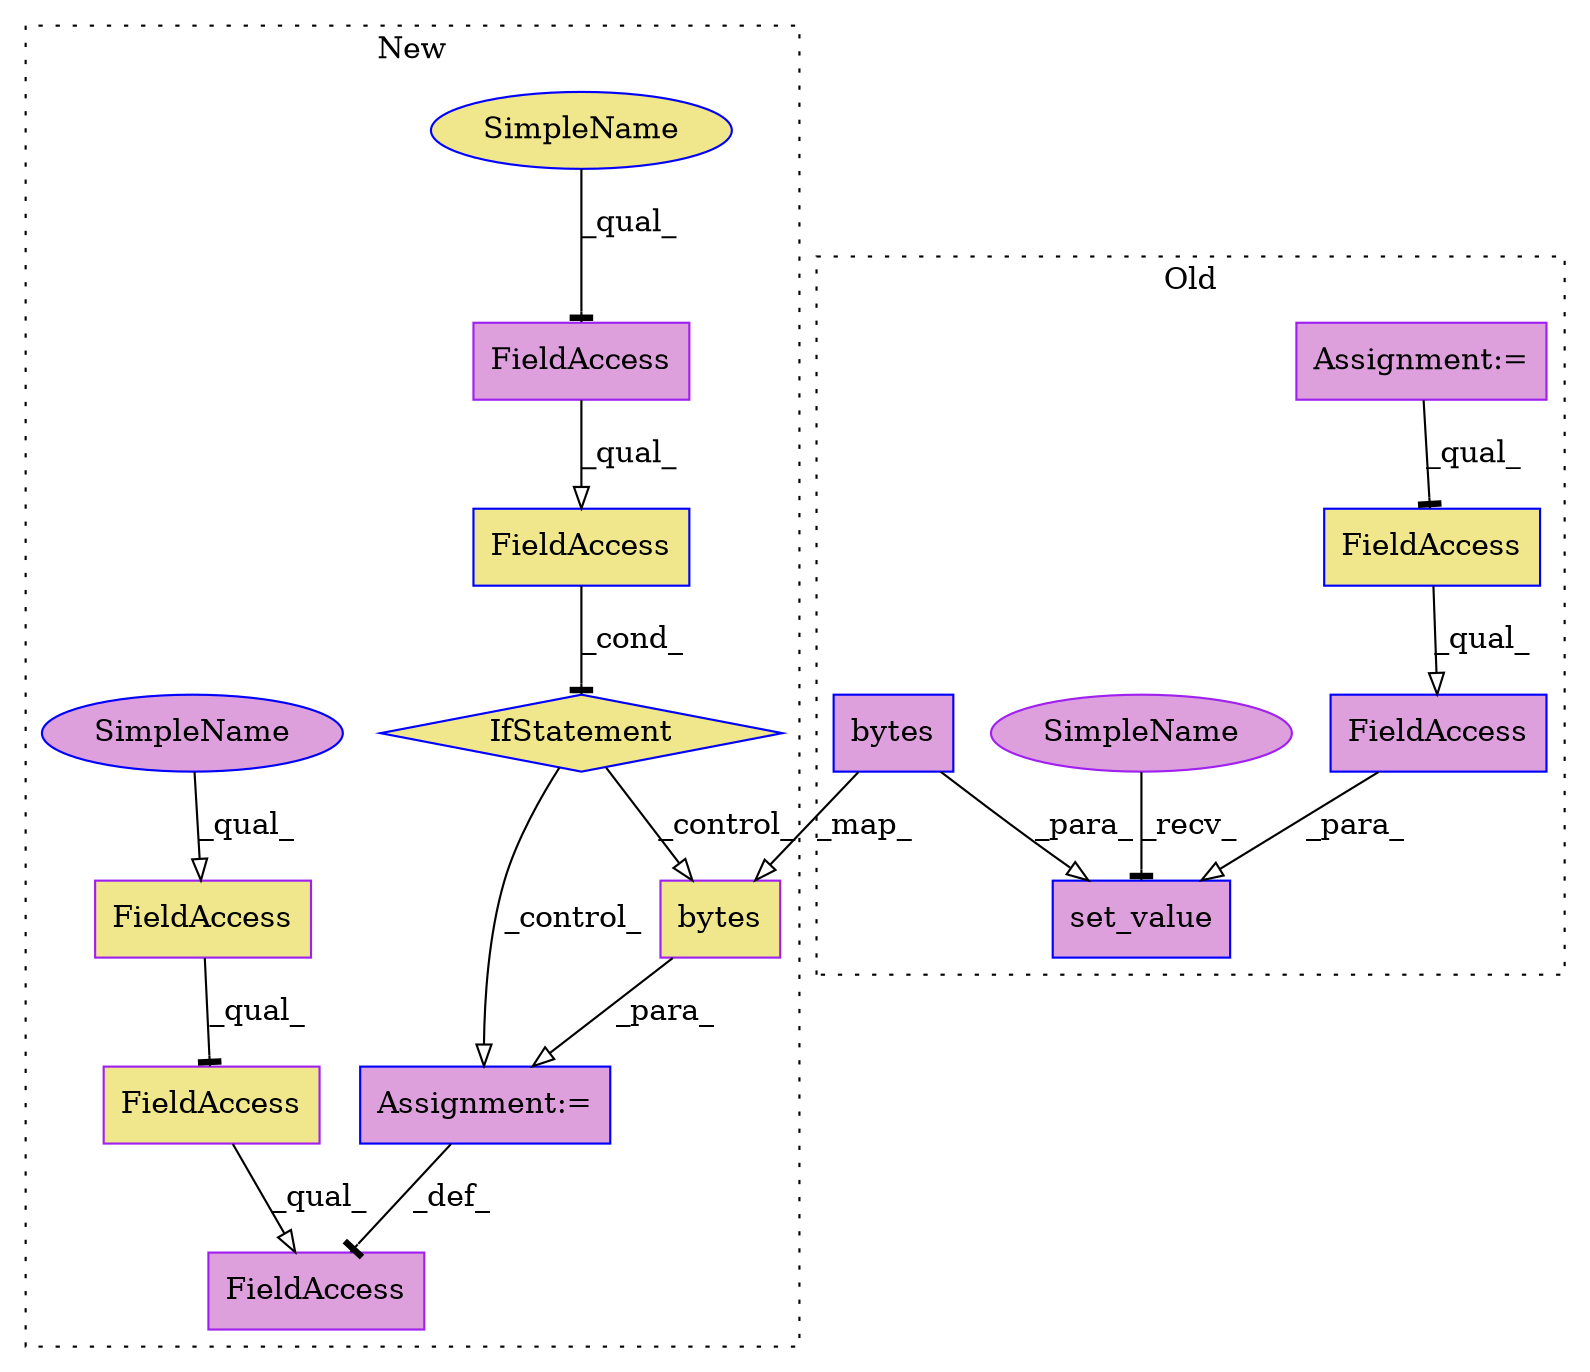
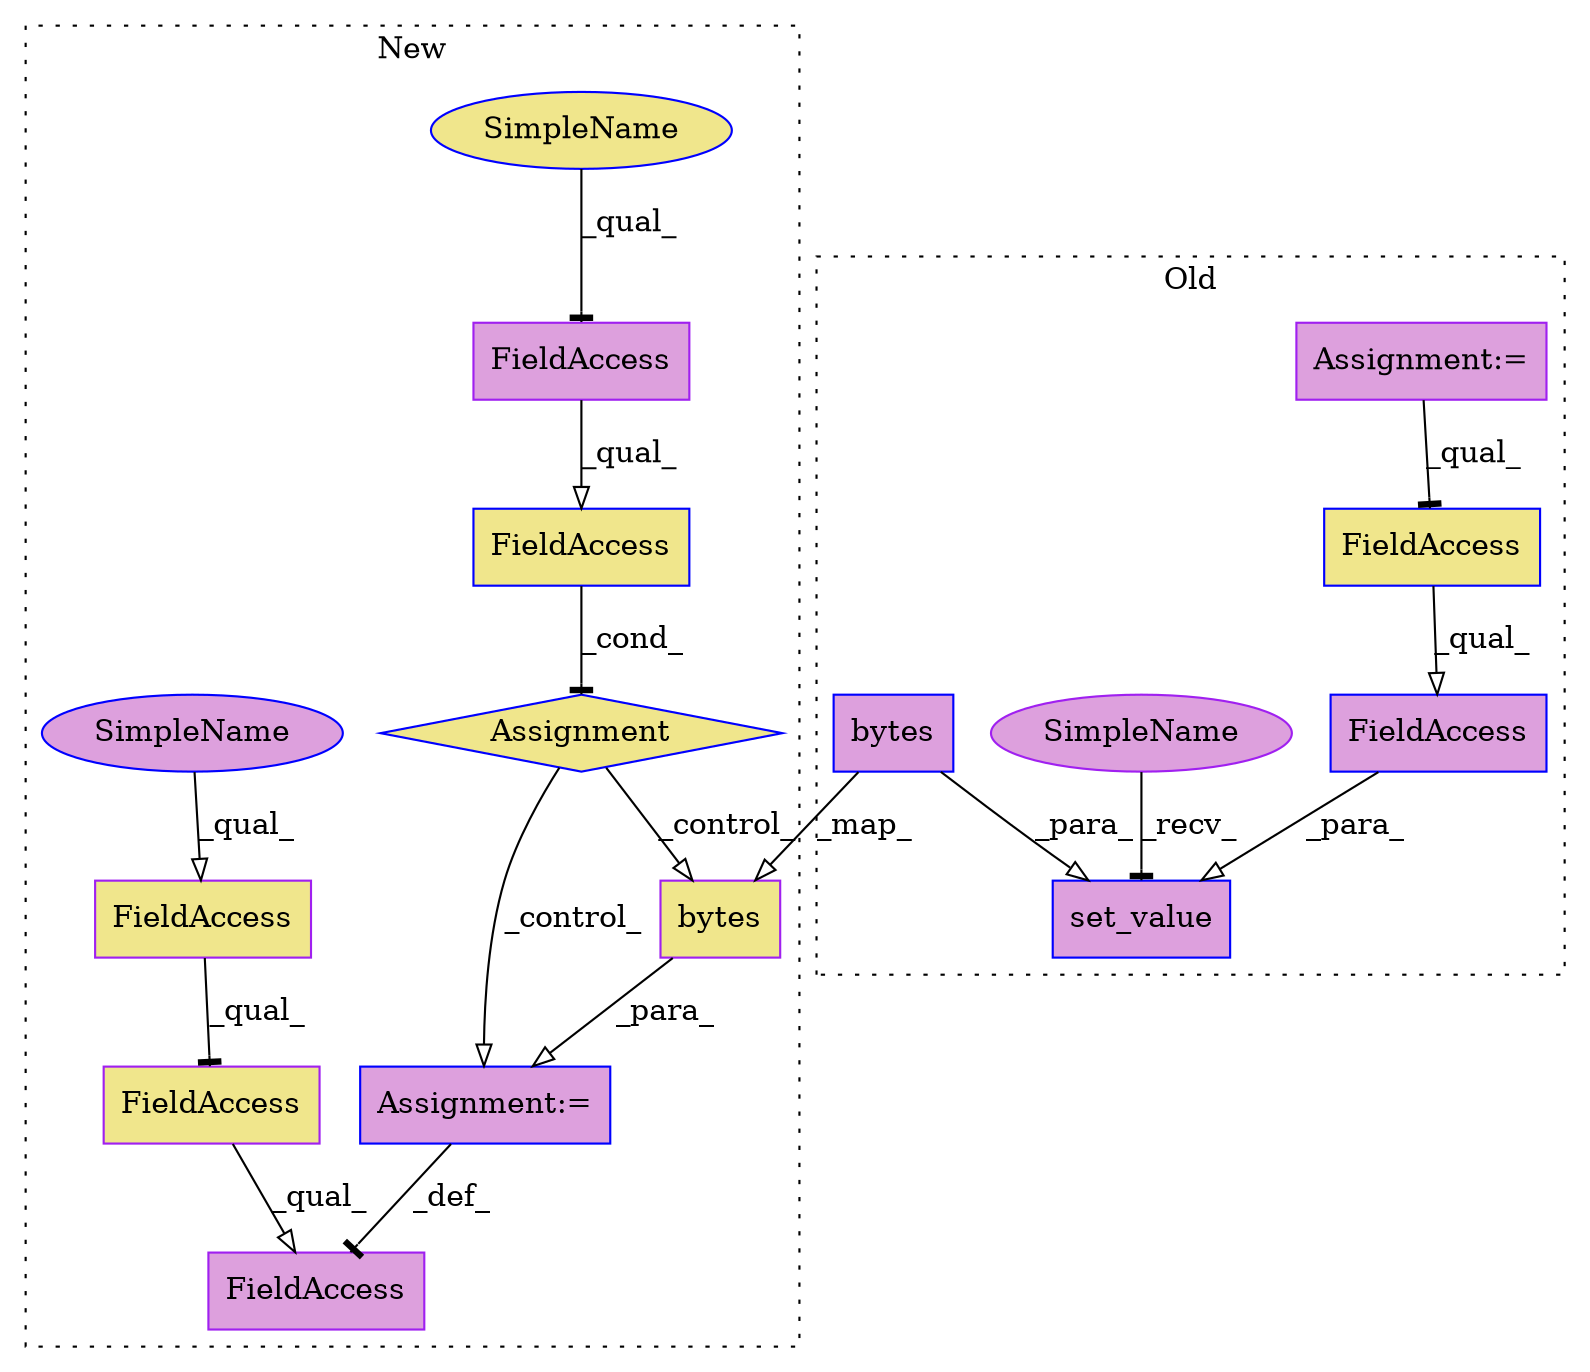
(581, 733) -> (581, 733)
